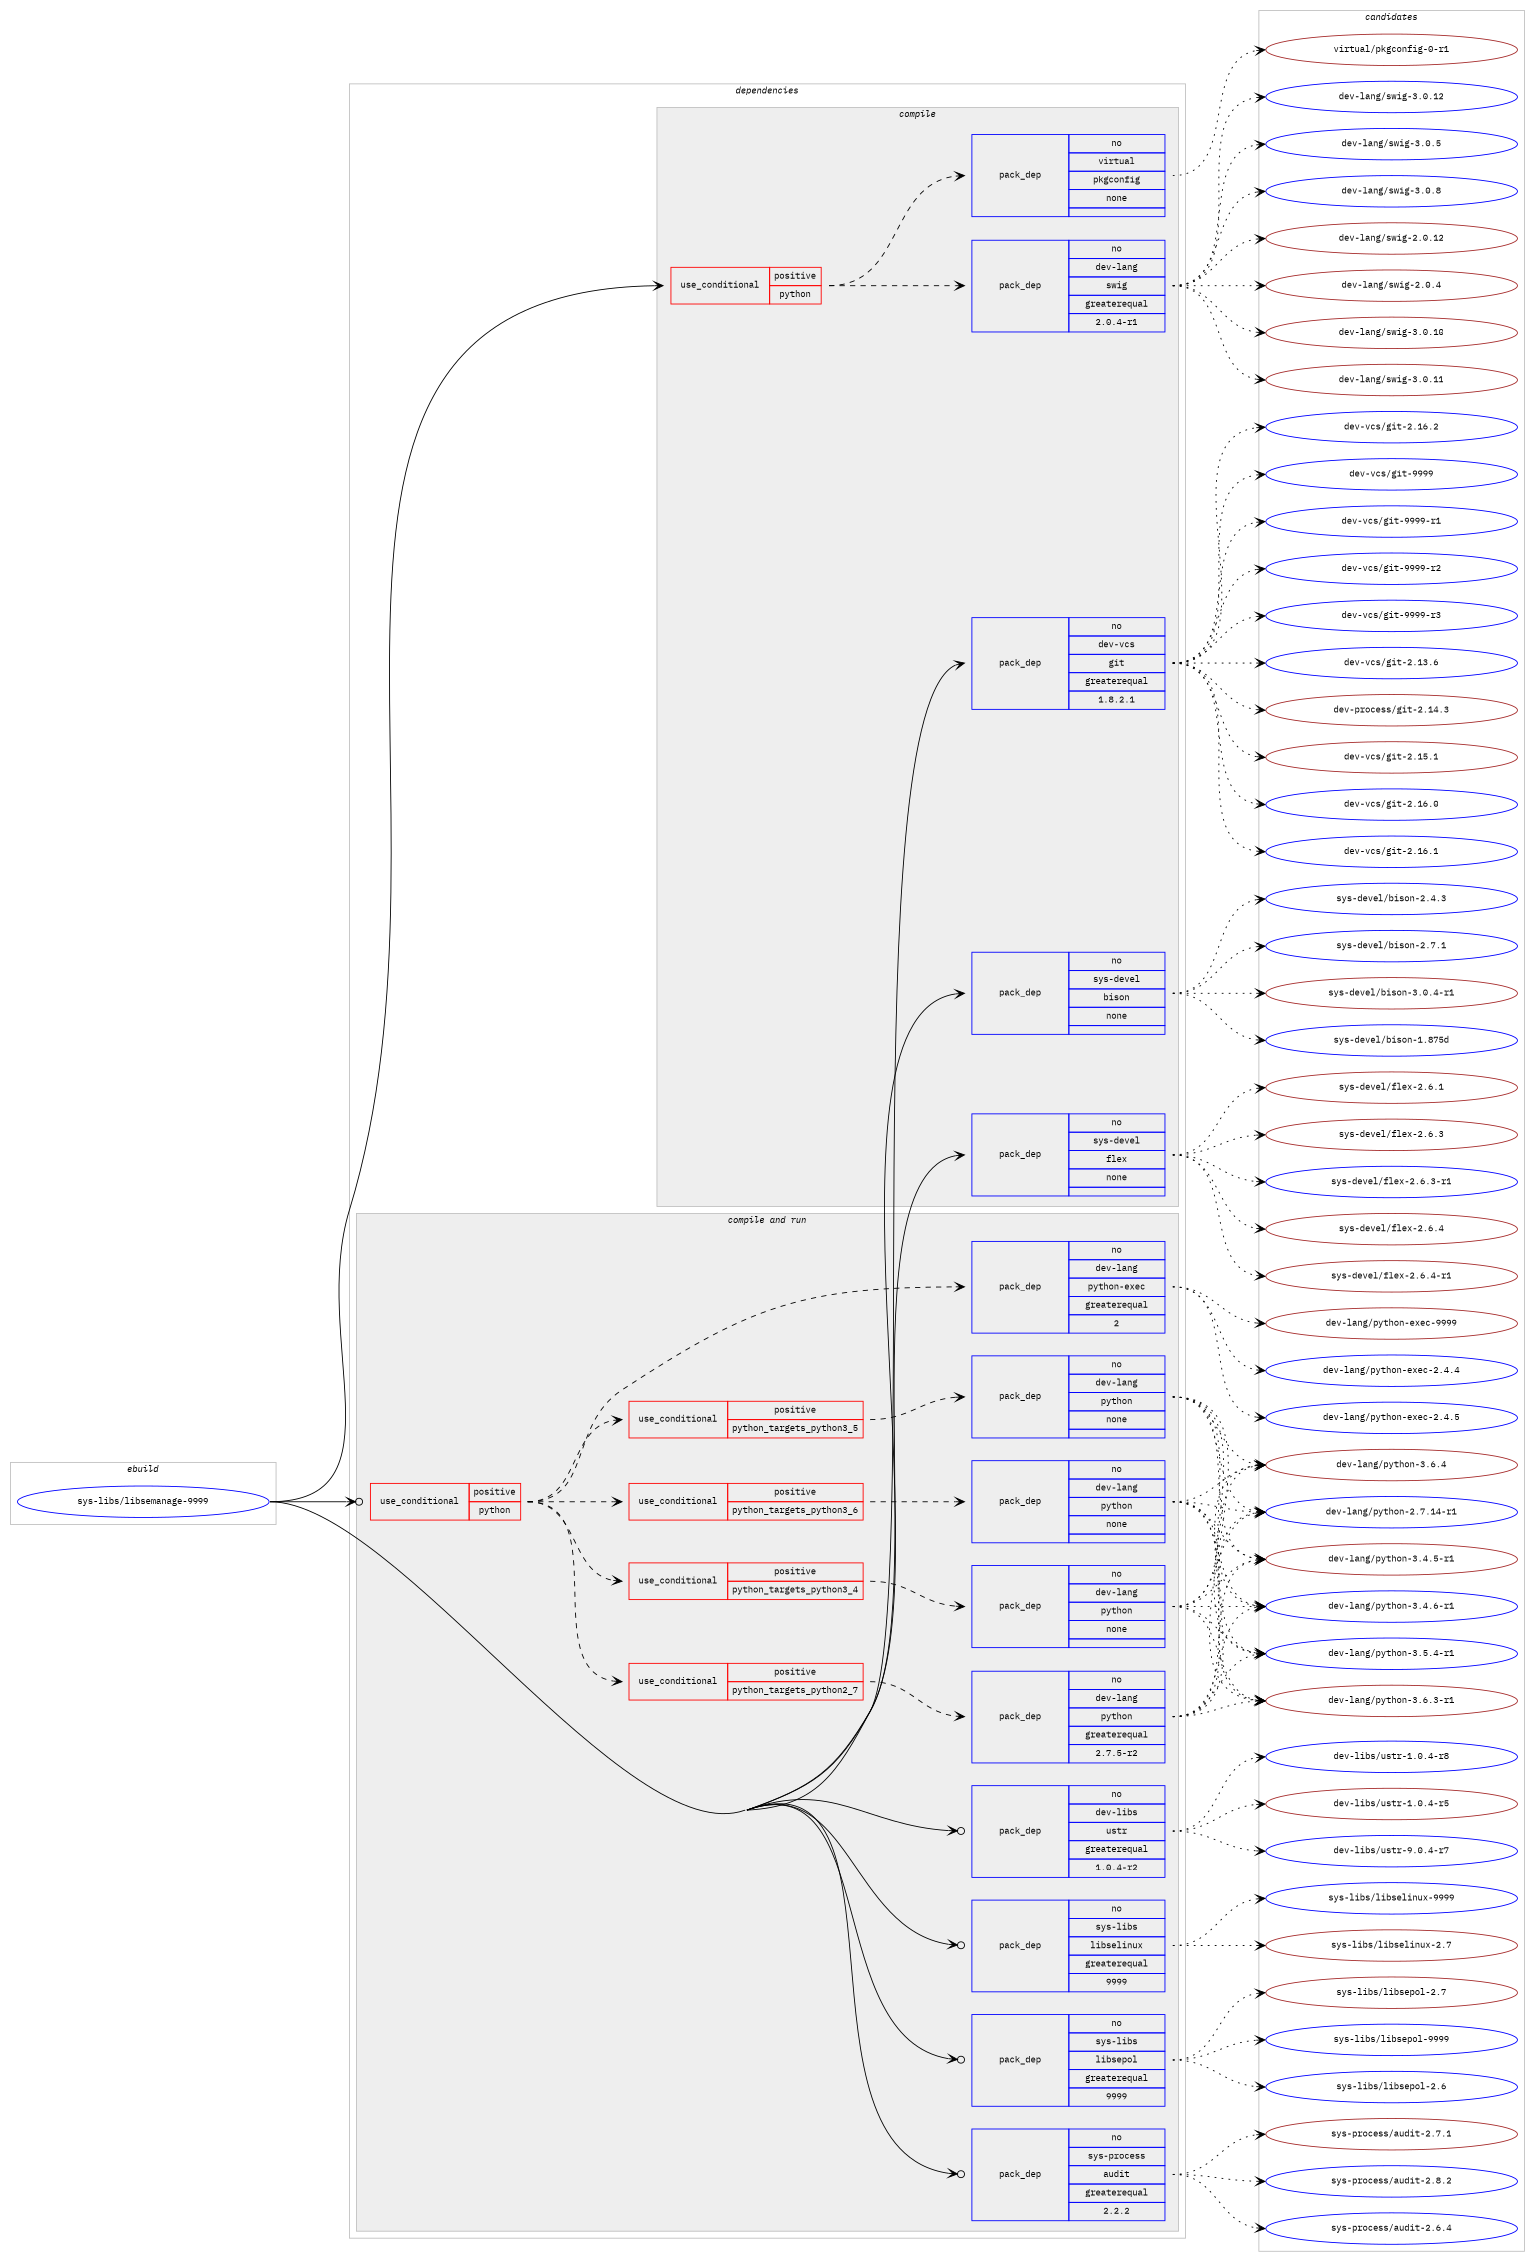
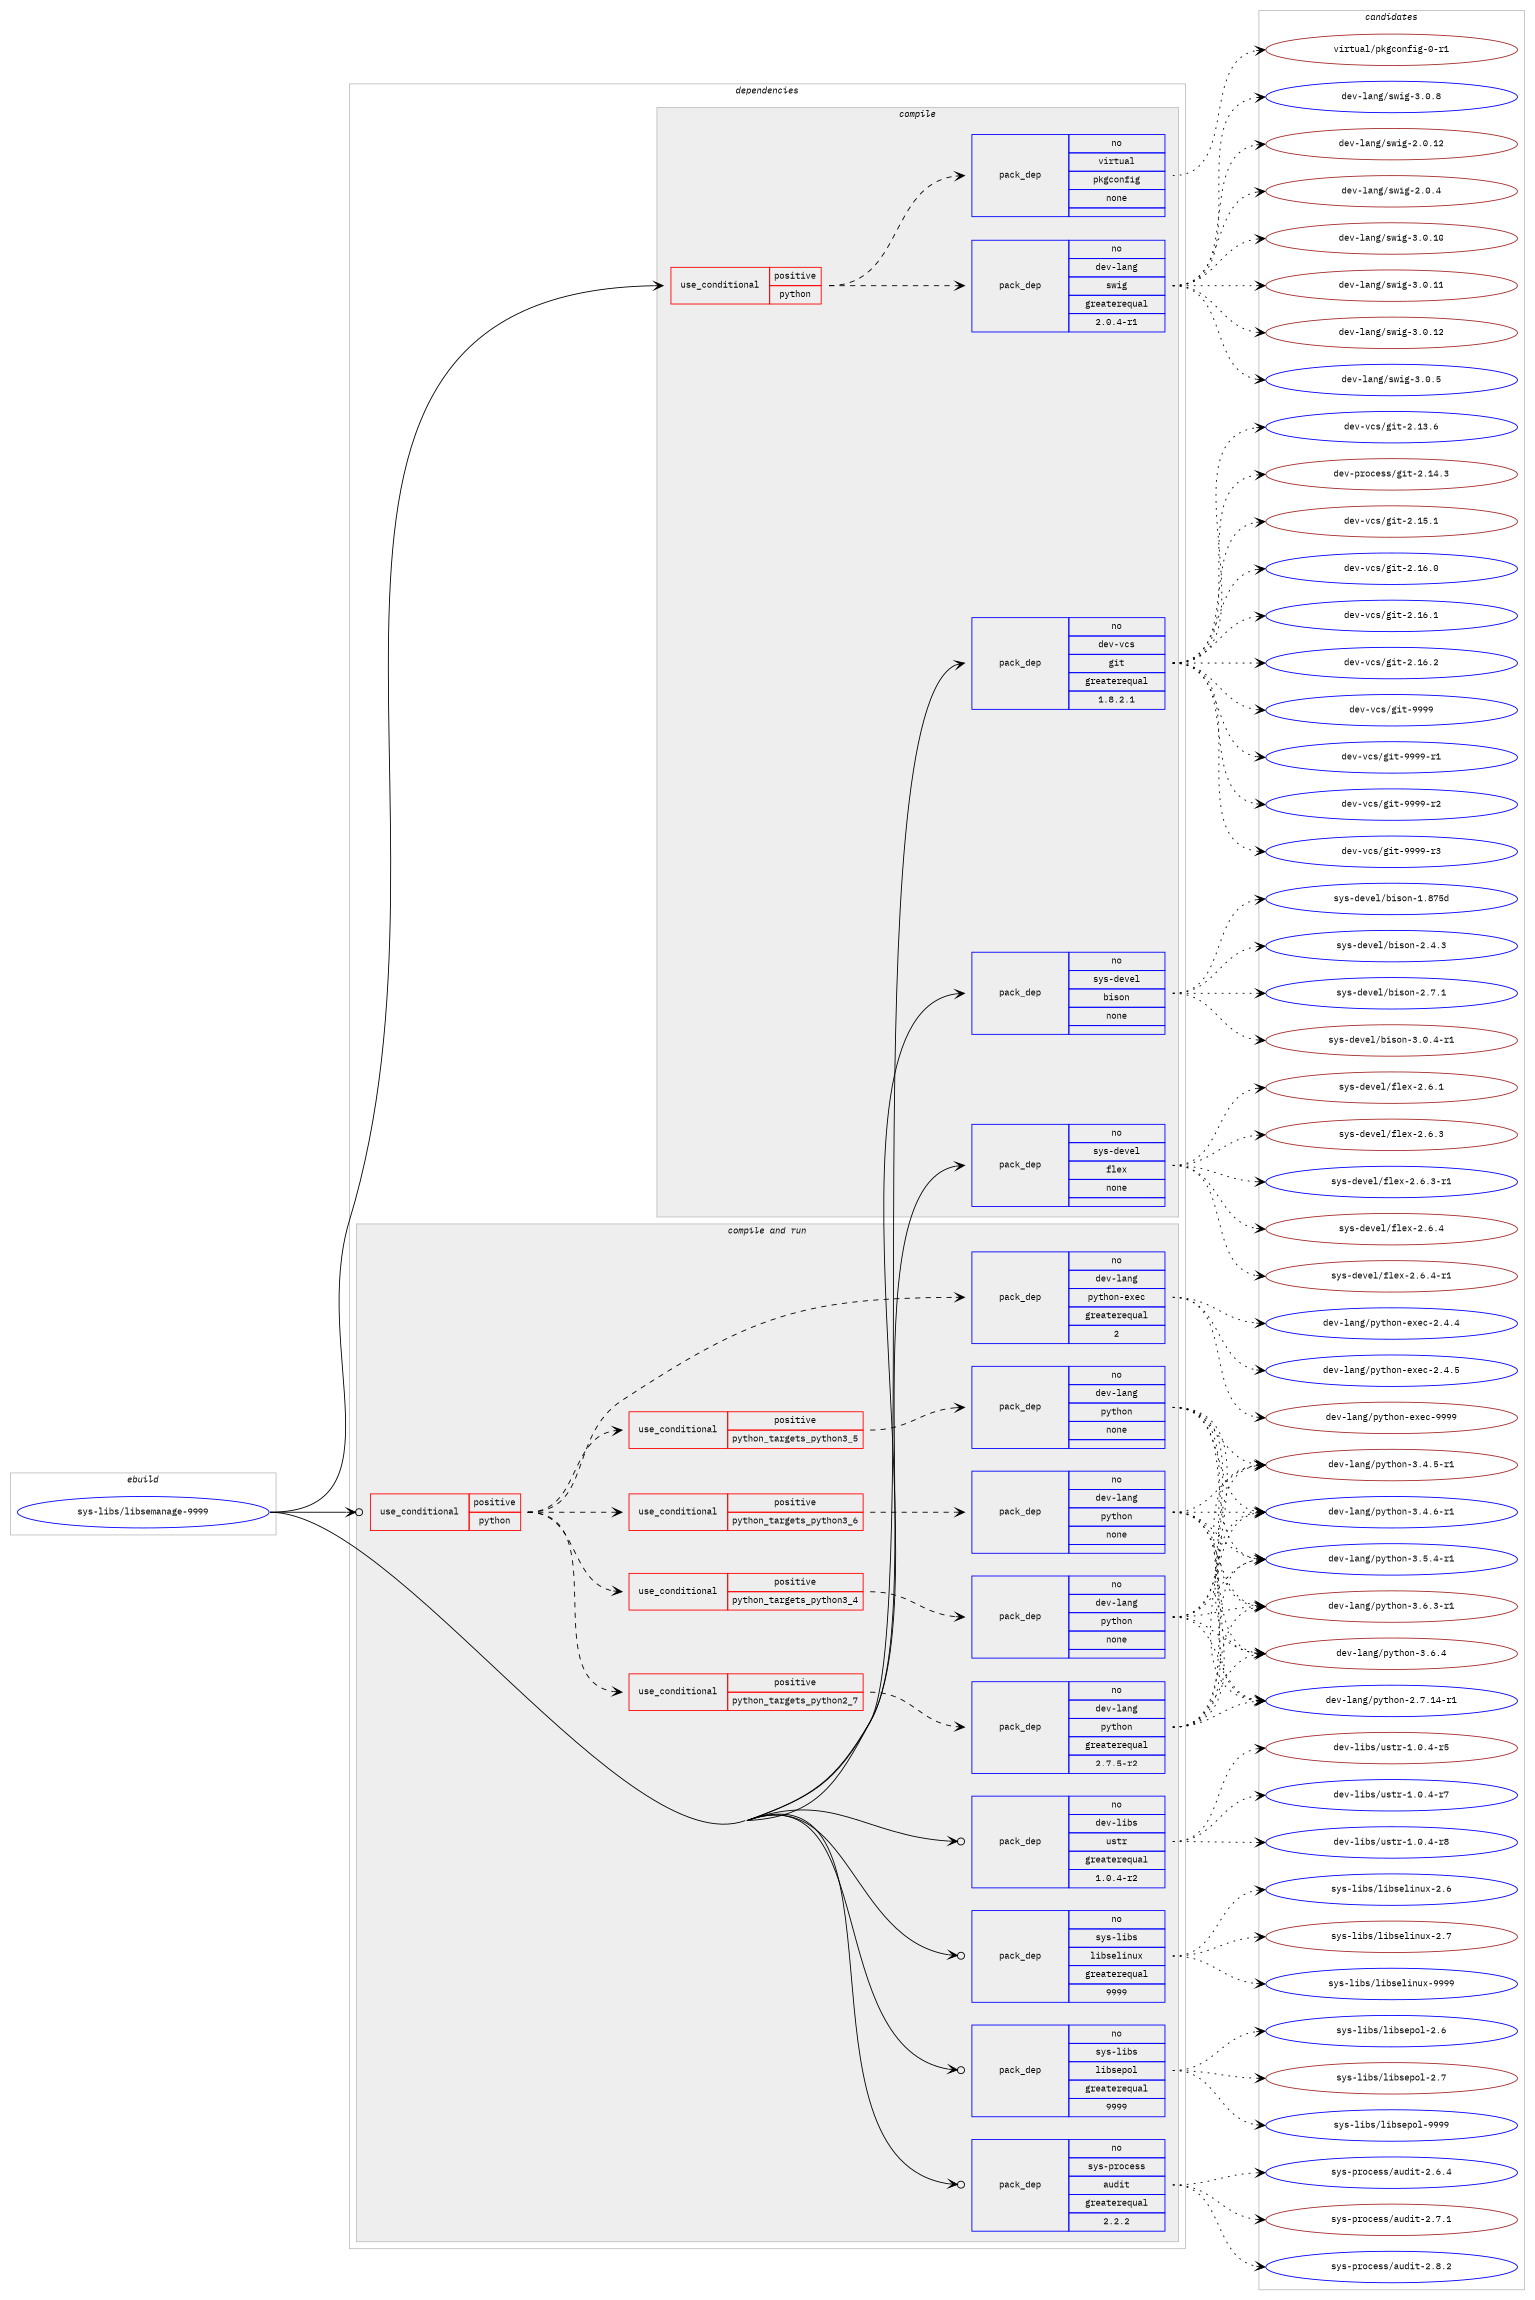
(1392, 97) -> (1392, 333)
(1392, 1851) -> (1392, 1795)
none -> (1392, 1890)
